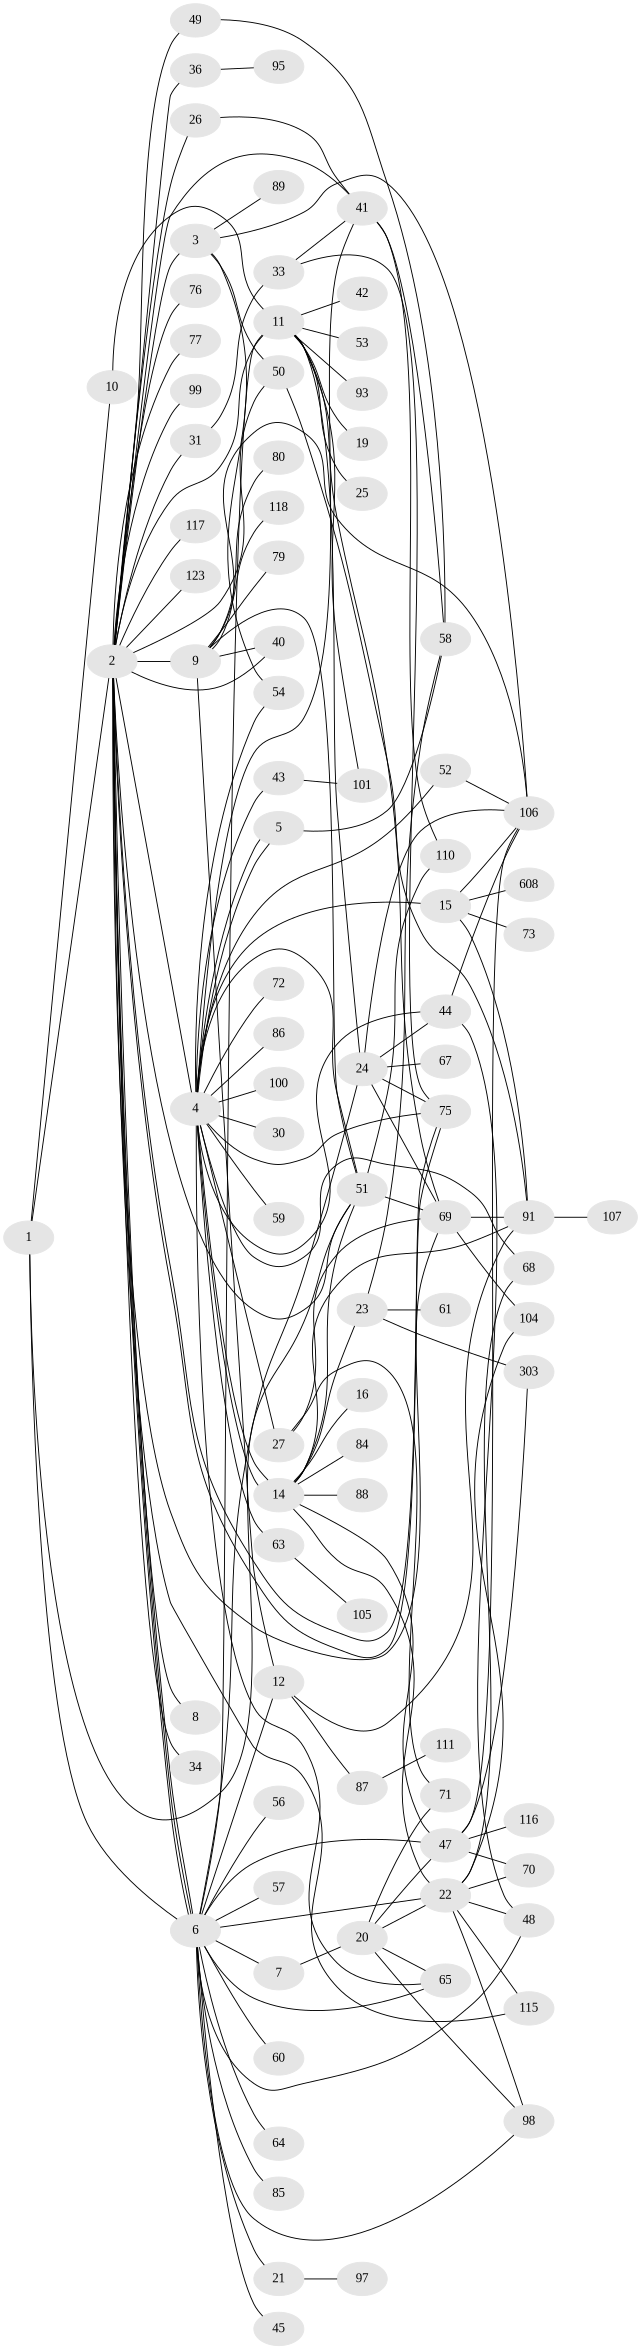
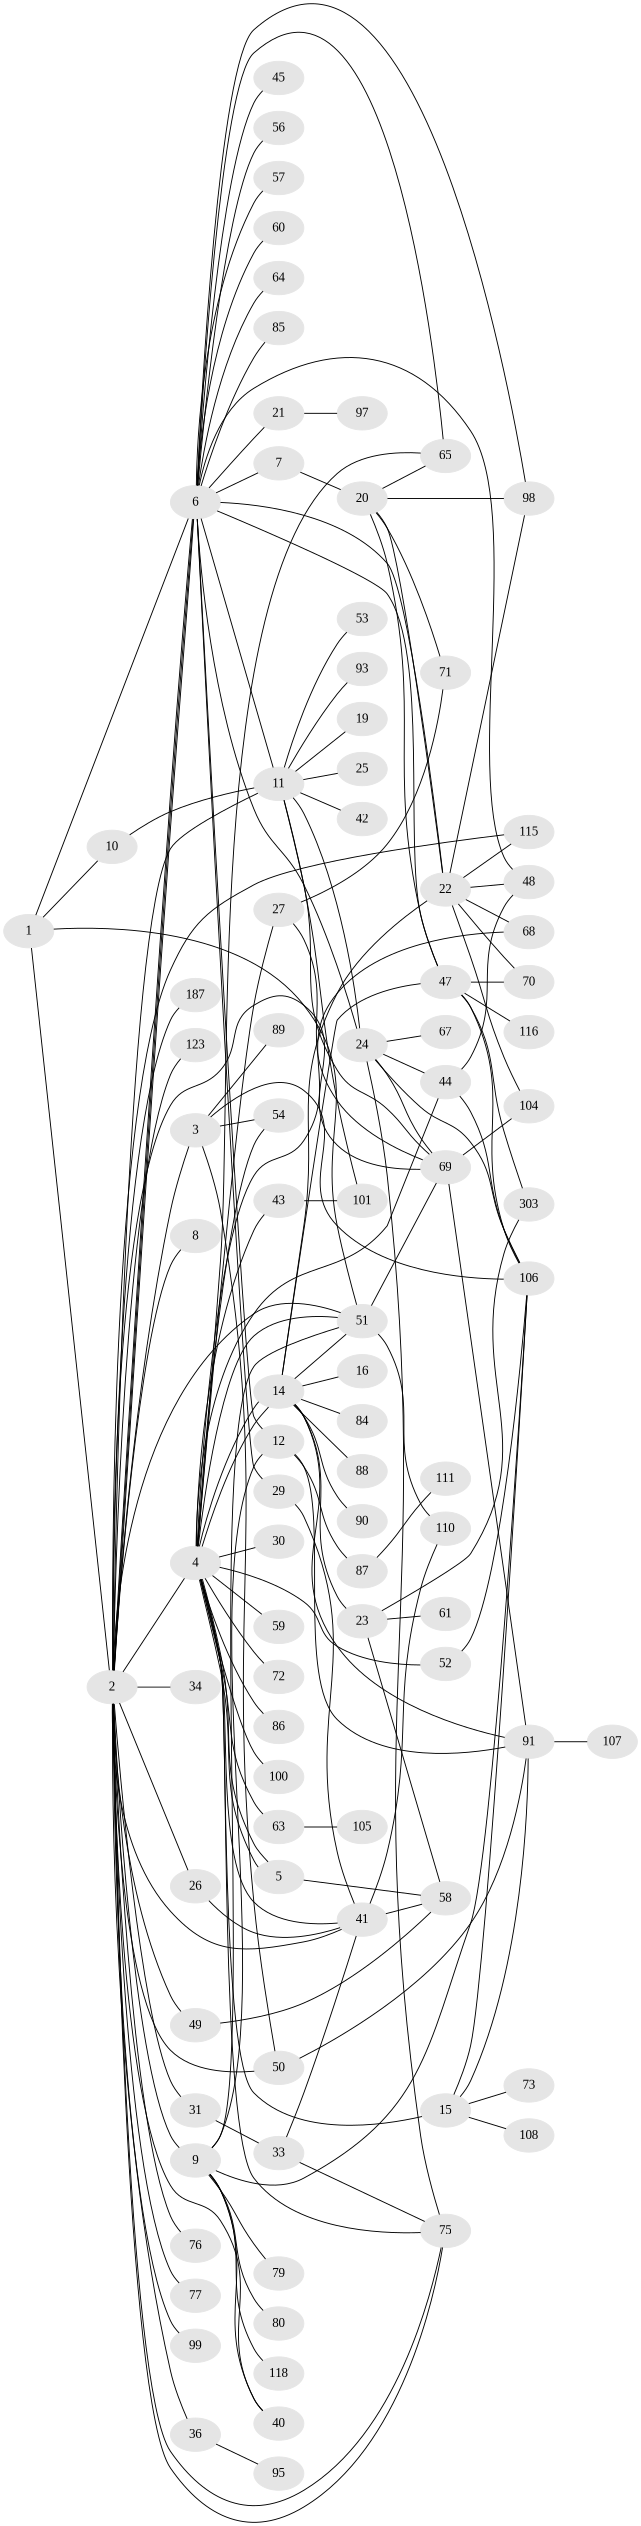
(195, 526) -> (195, 995)
(529, 885) -> (529, 2135)
none -> (279, 1492)
none -> (362, 1521)
